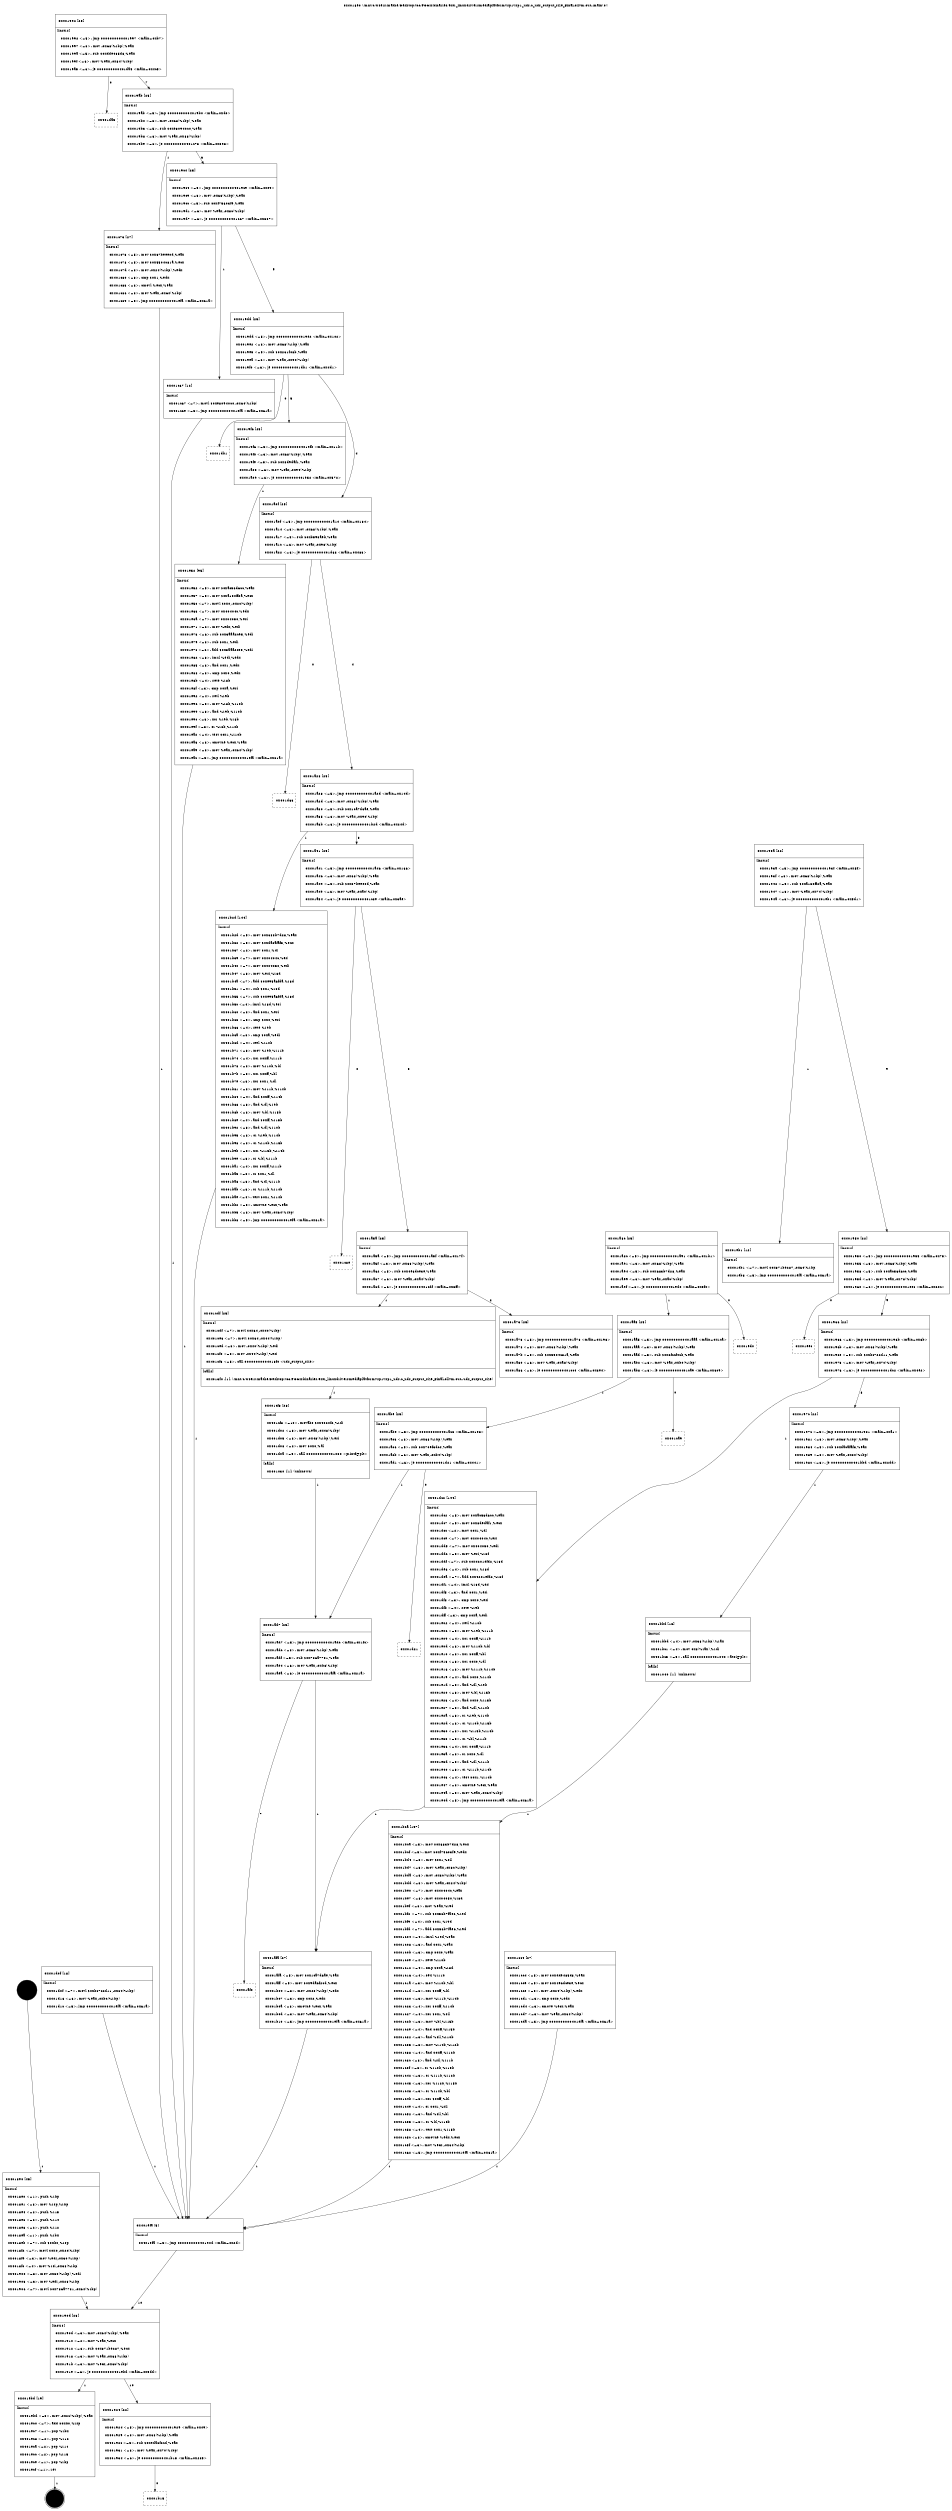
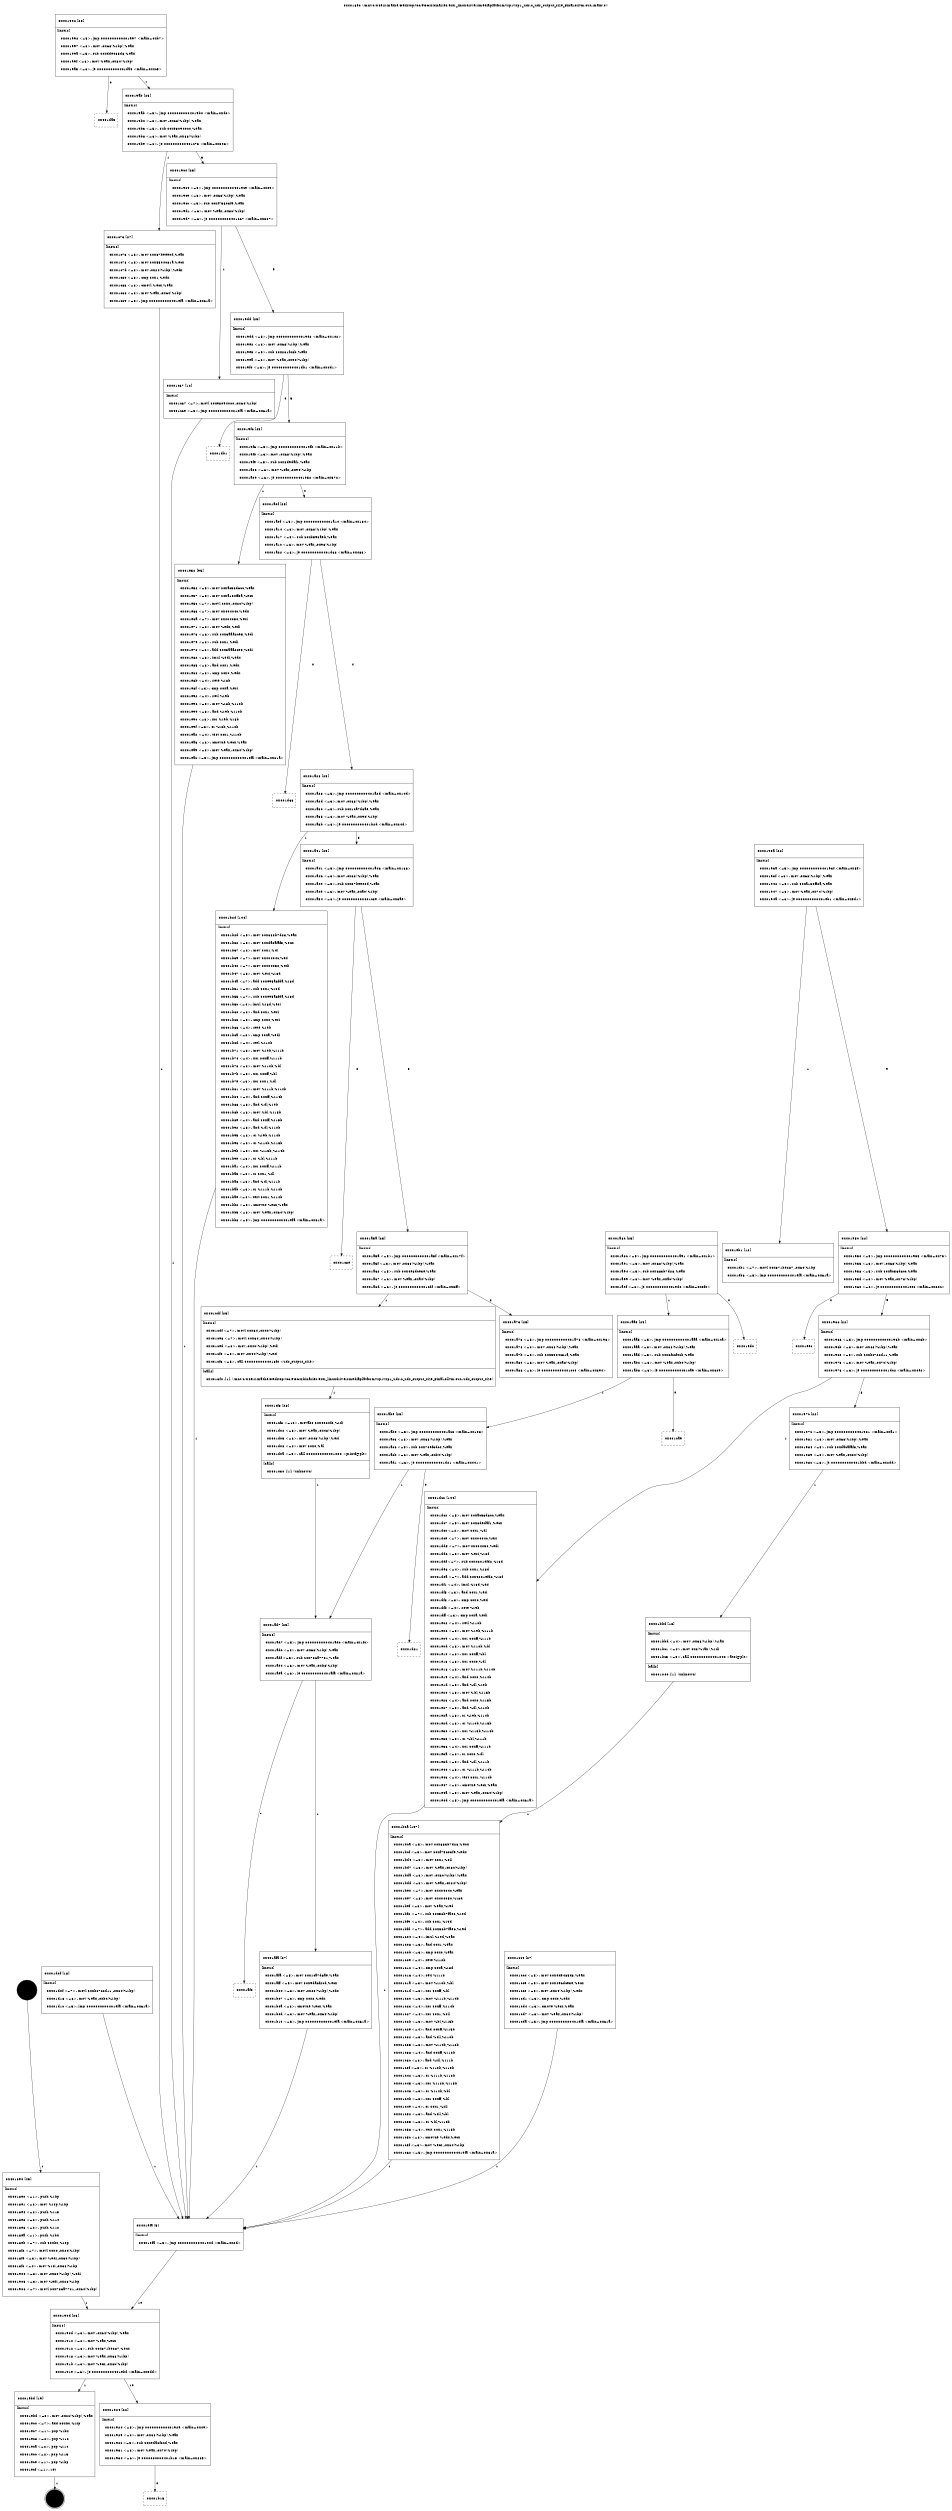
(351, 432) -> (302, 490)
(343, 1851) -> (380, 2041)
